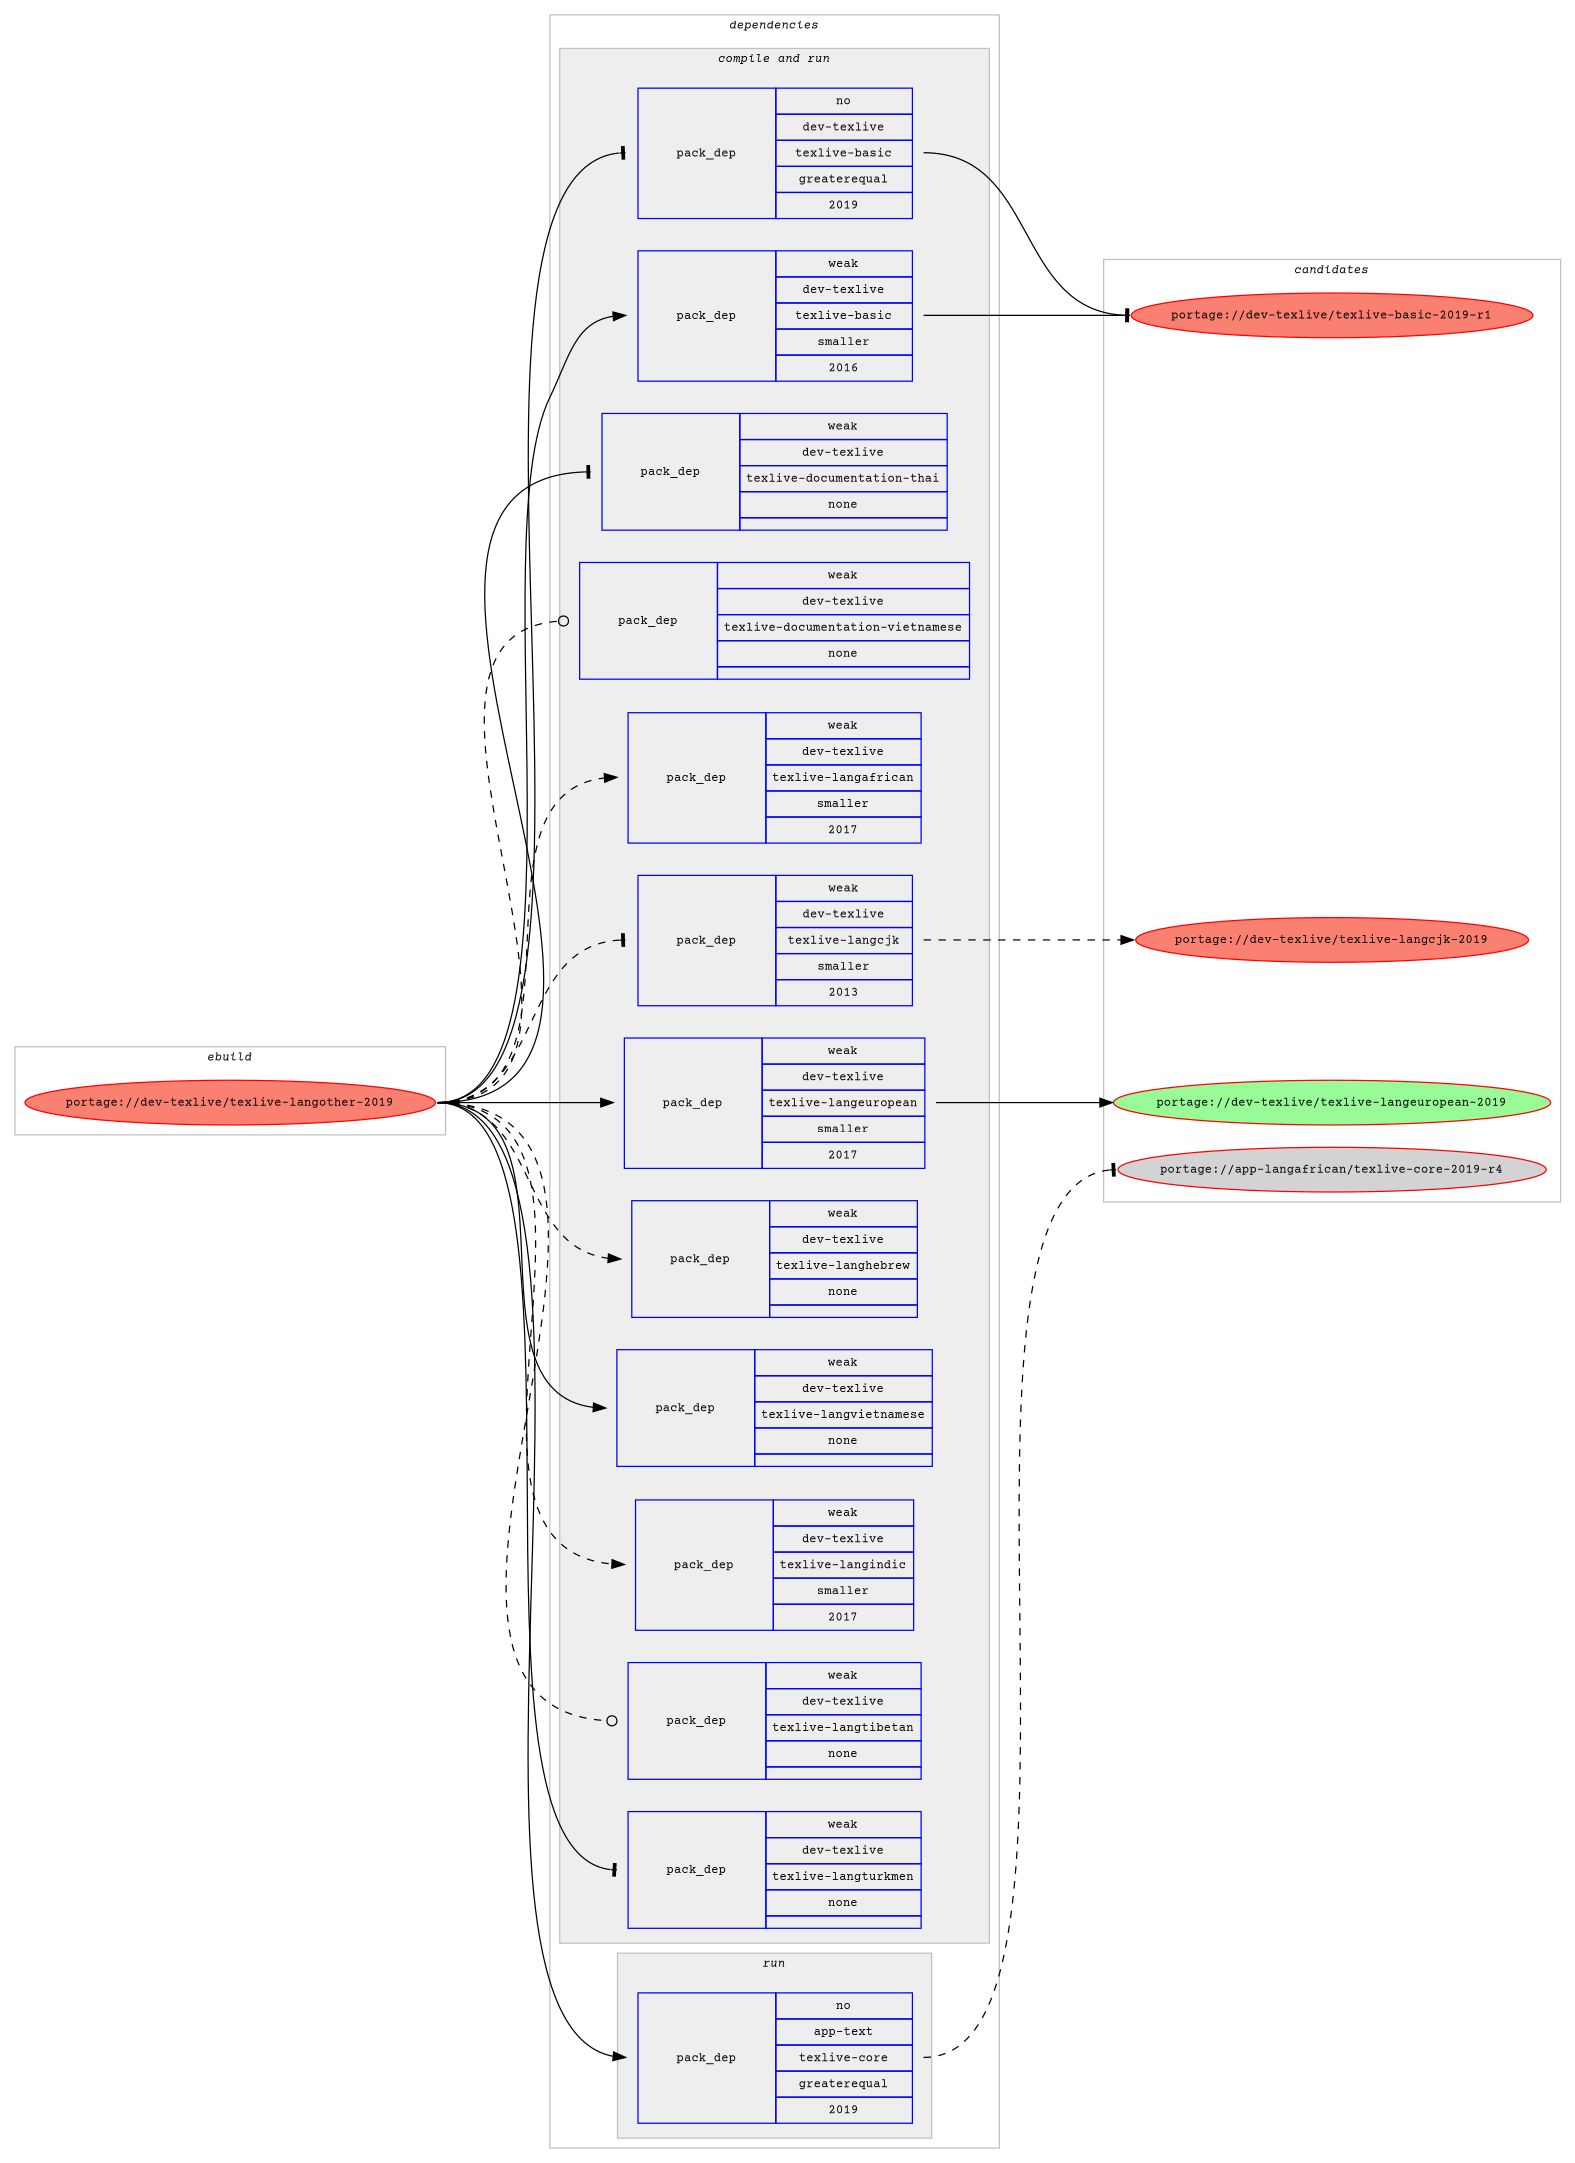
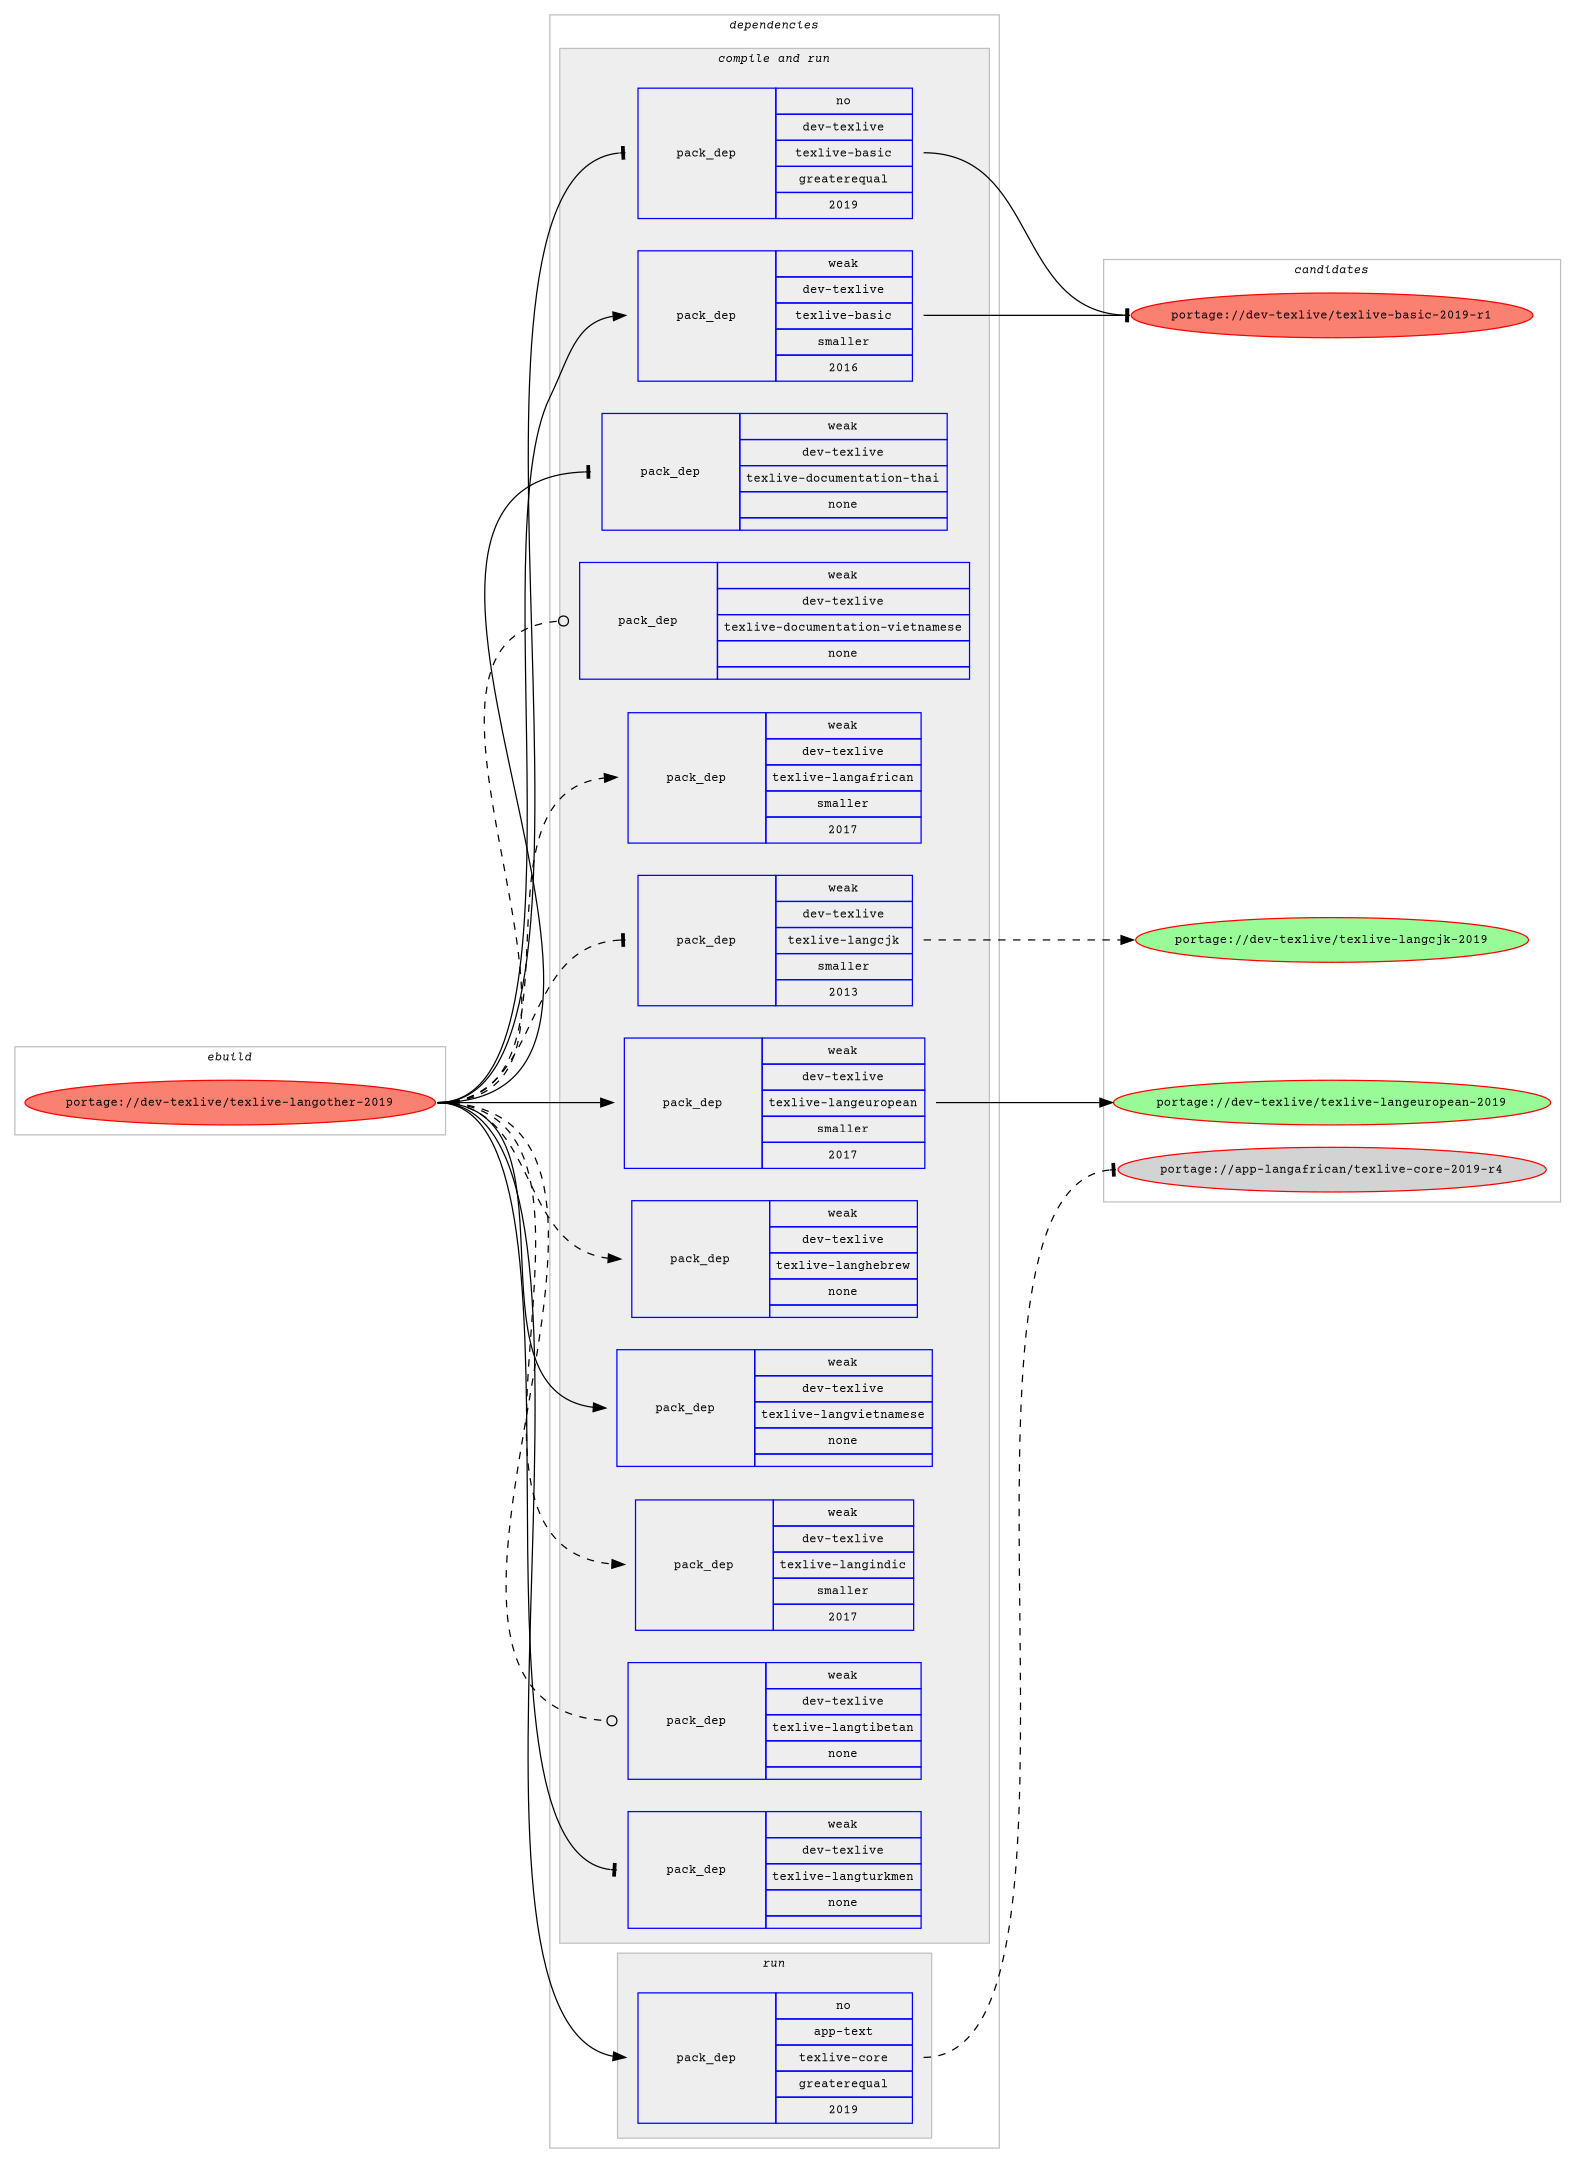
(1332, 940) -> (1332, 940)
